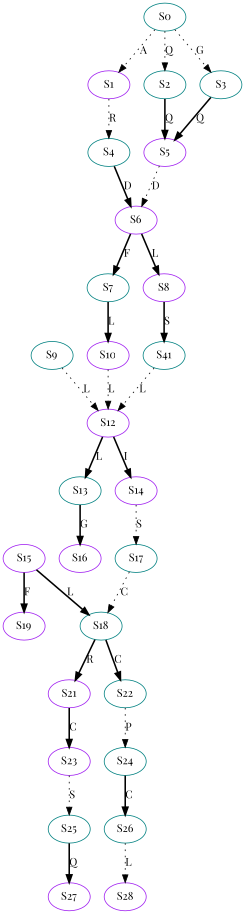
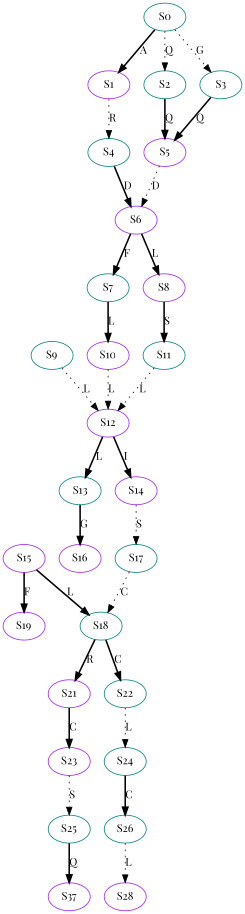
(139, 48) -> (139, 48)
(164, 355) -> (164, 355)
(129, 728) -> (129, 728)
(69, 897) -> (69, 897)
